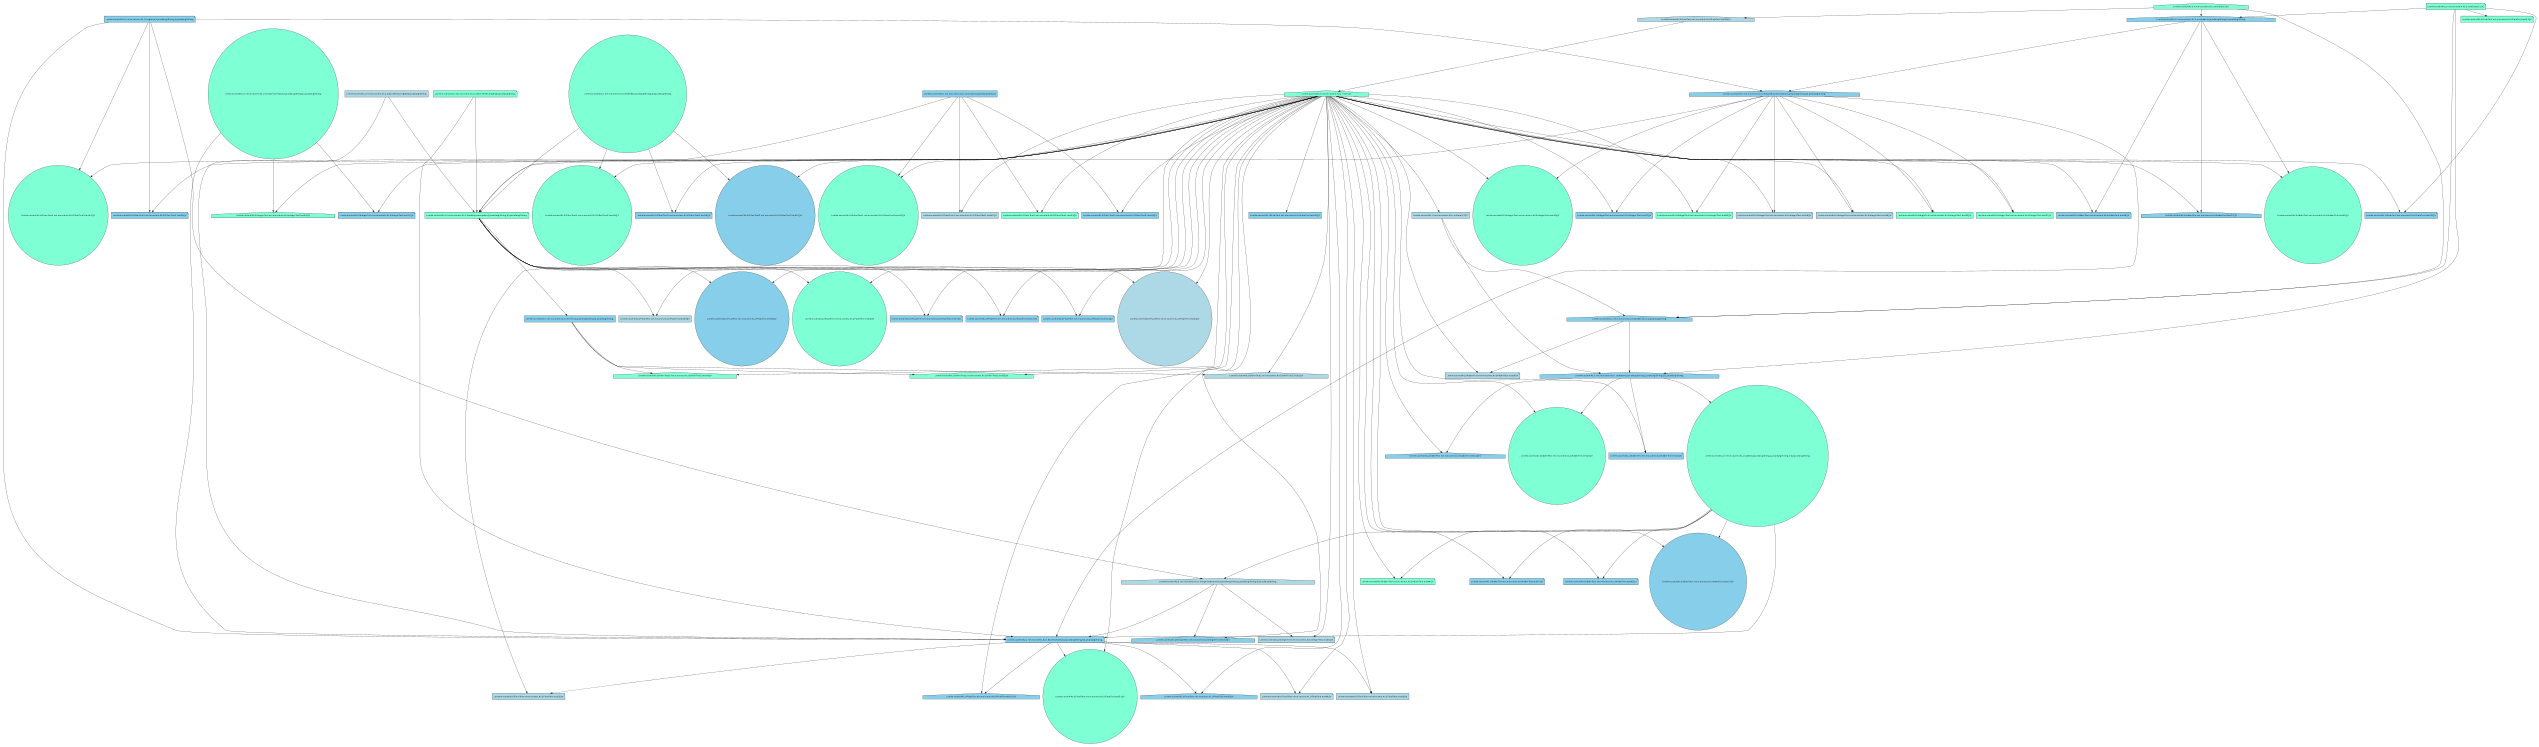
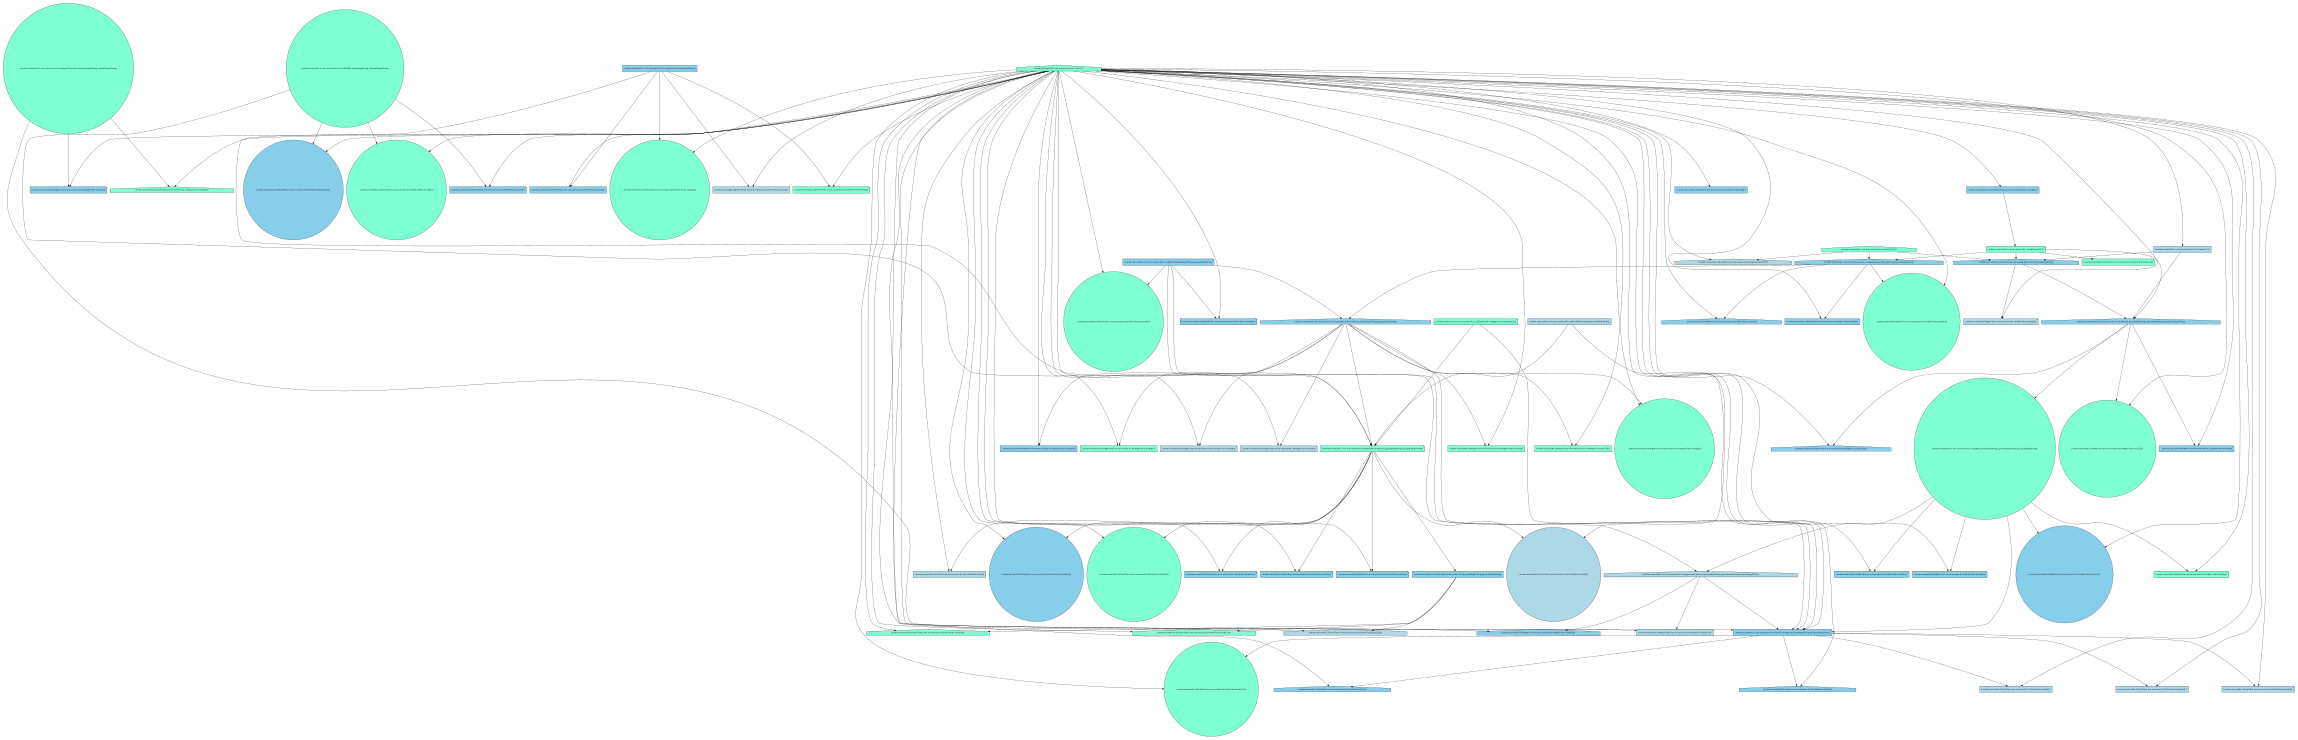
(1512, 56) -> (1582, 113)
(2497, 100) -> (2009, 219)
